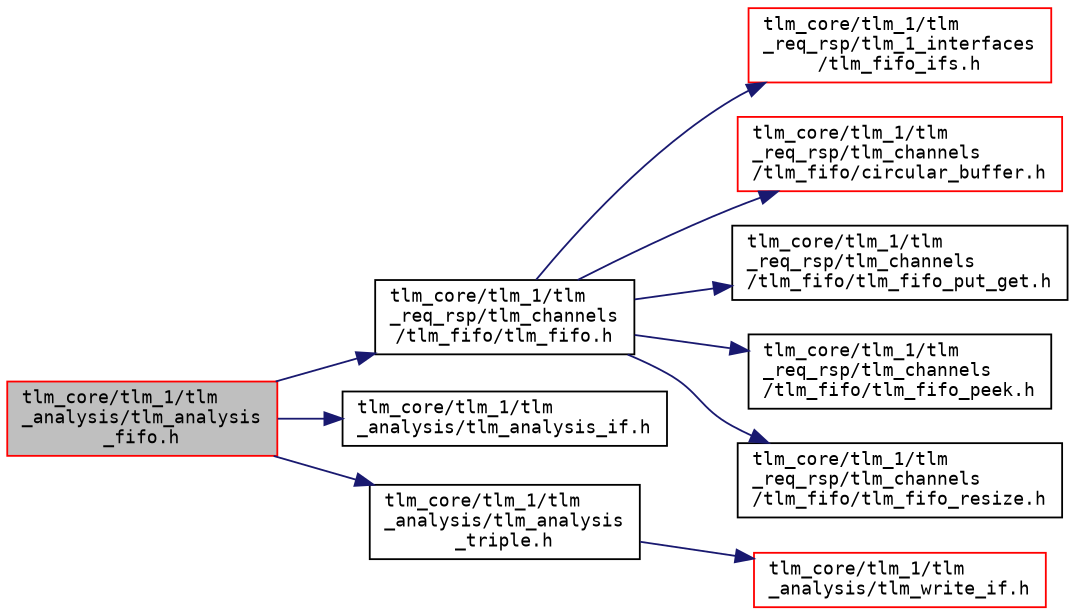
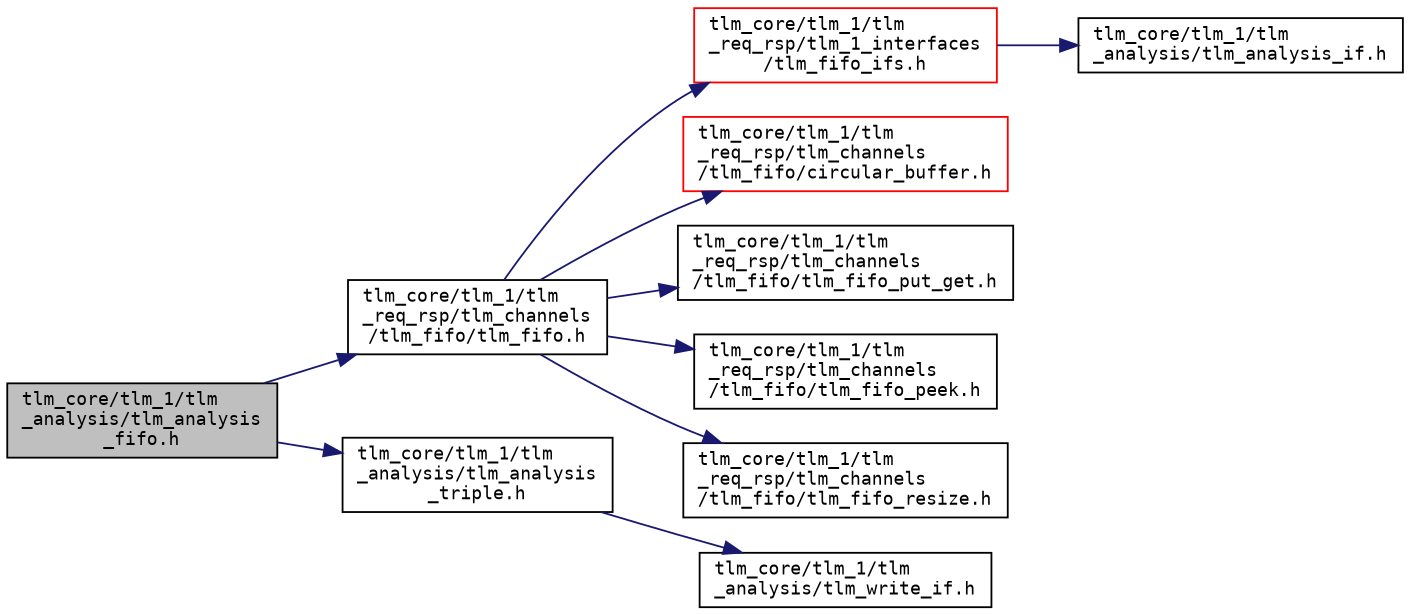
(142, 419) -> (142, 420)
(301, 419) -> (1028, 45)
(900, 580) -> (846, 580)
